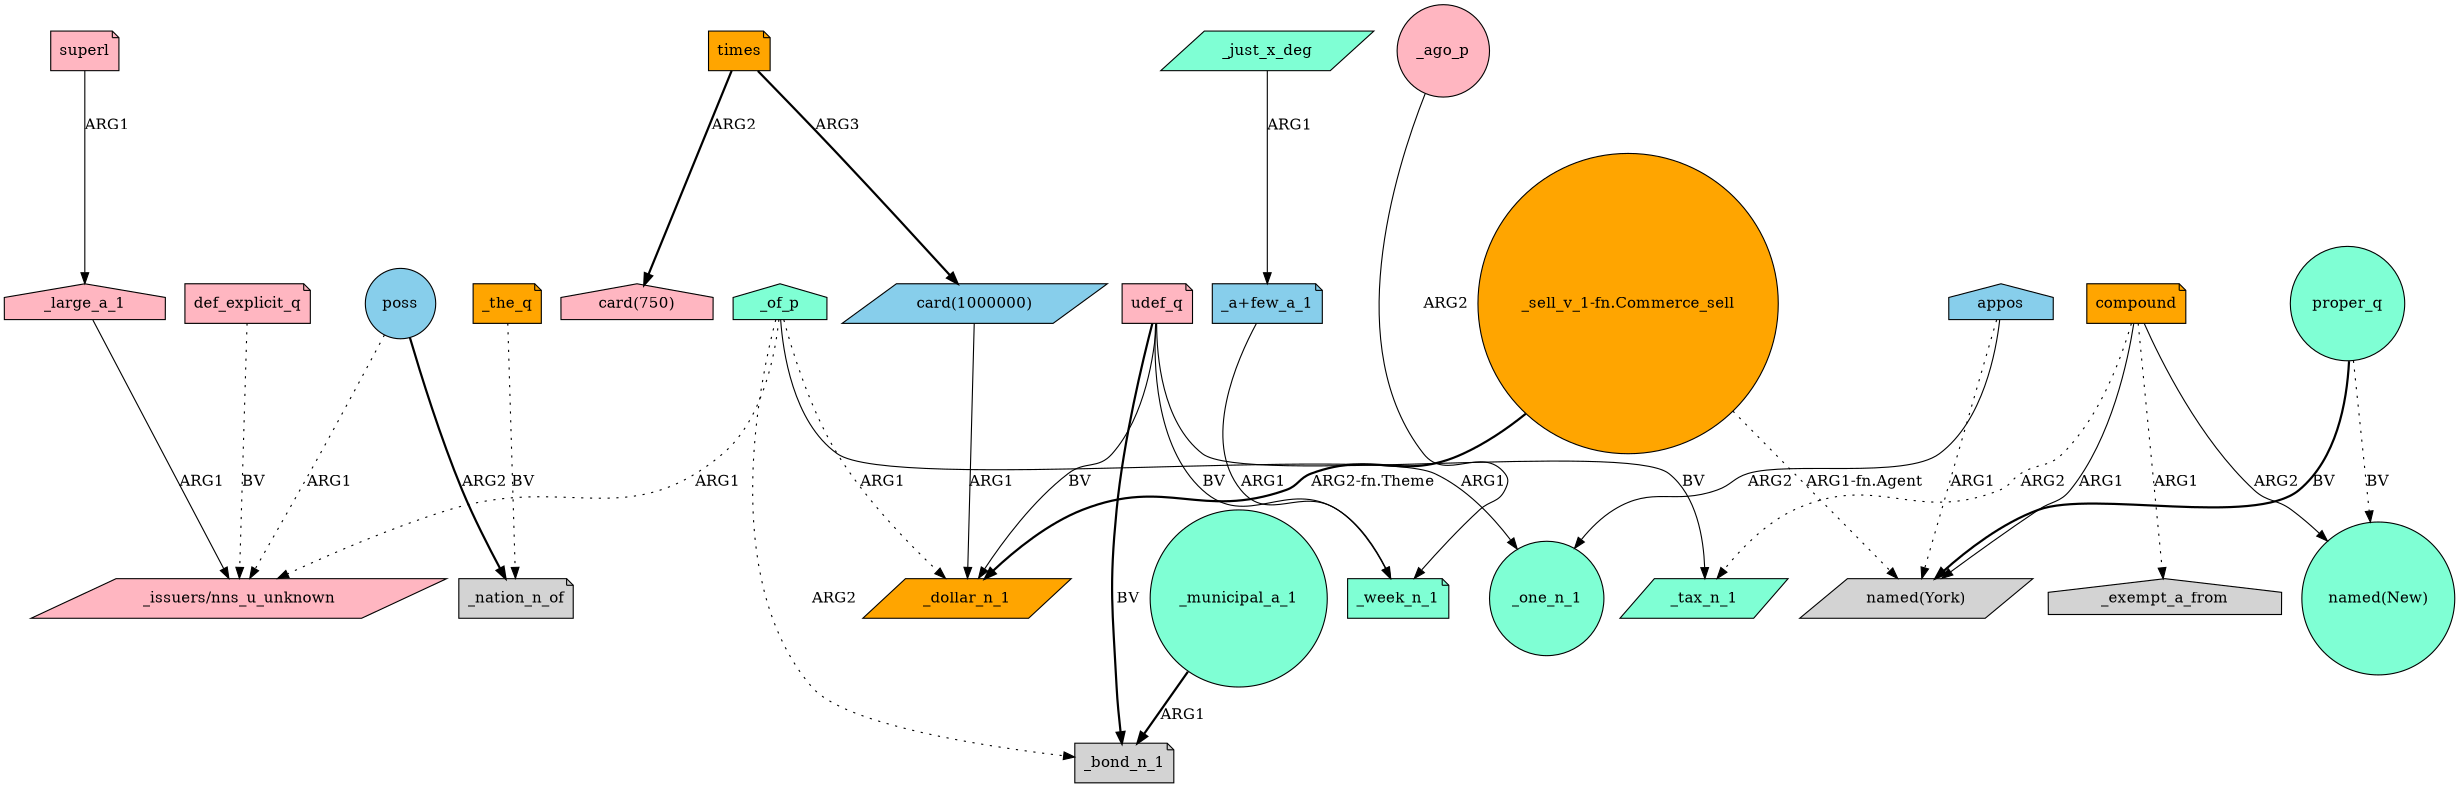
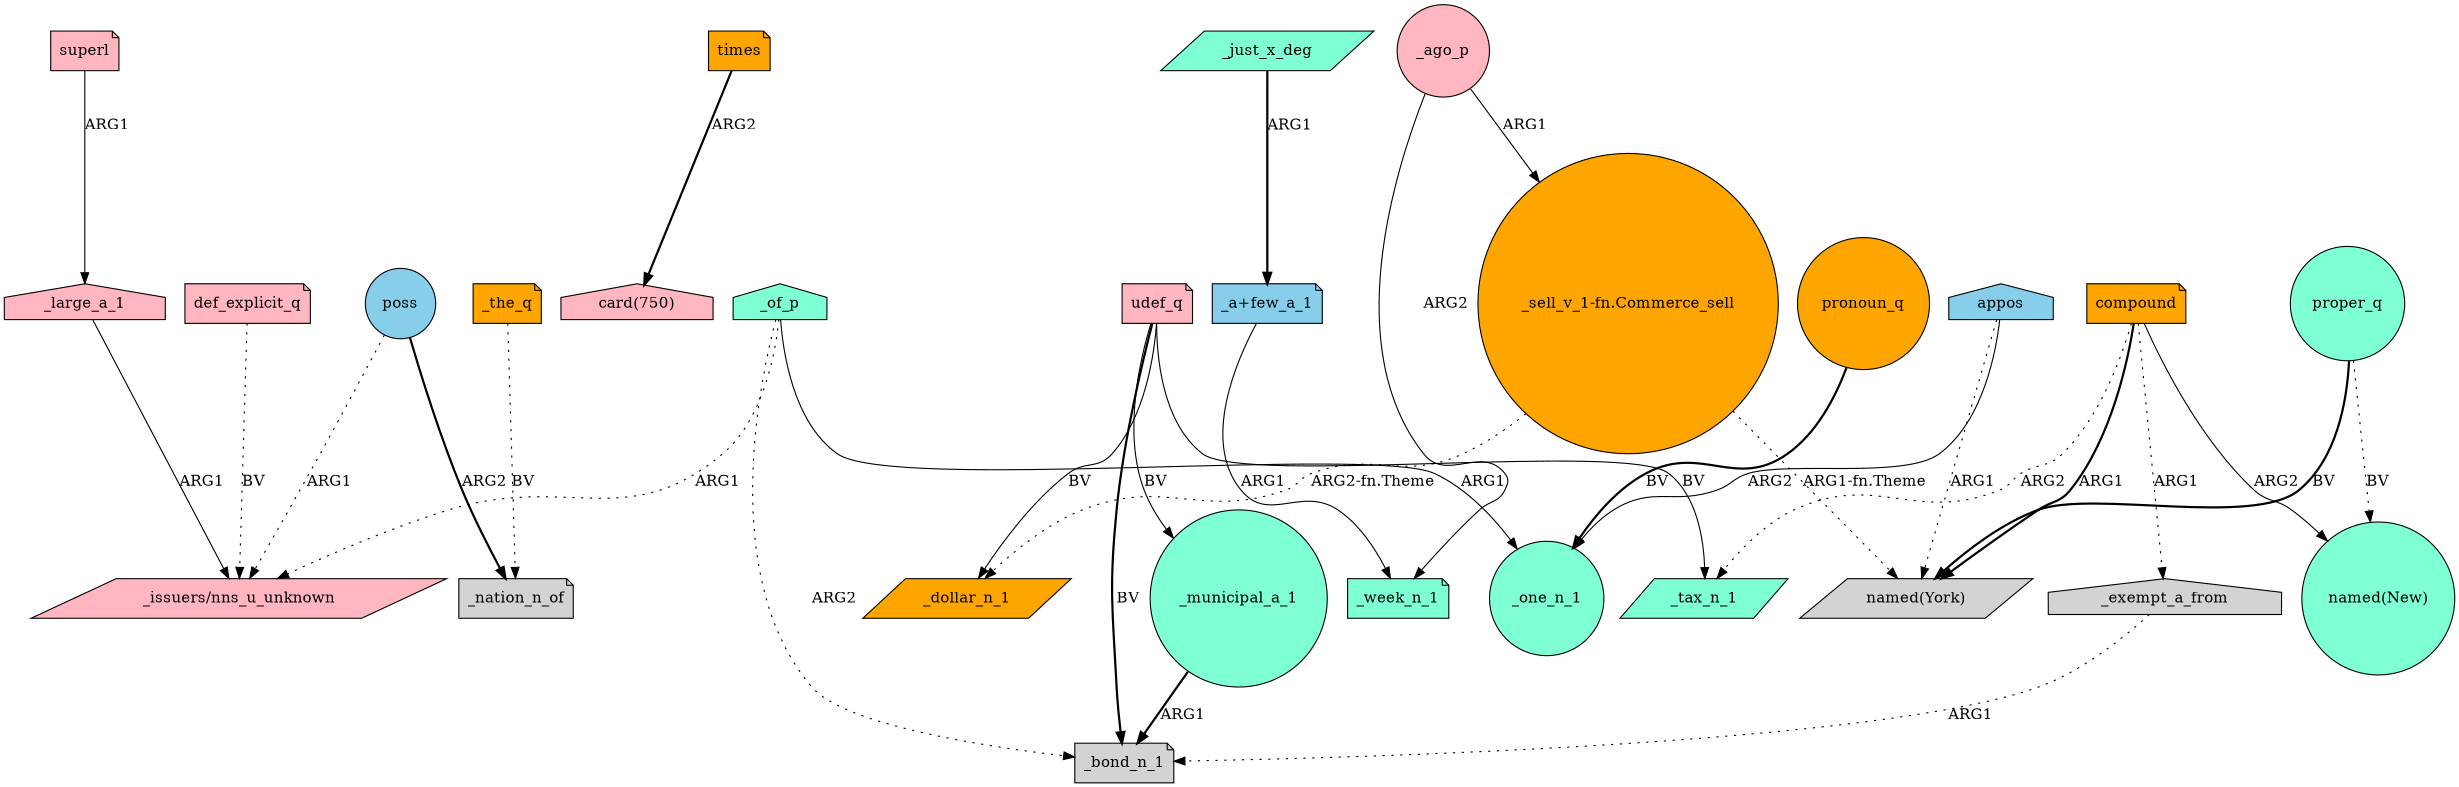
none -> (1502, 131)
(1267, 172) -> (1267, 172)
(975, 304) -> none
none -> (1864, 304)
(844, 464) -> none
(2080, 476) -> (2080, 476)
(1865, 482) -> (1865, 482)
(1203, 490) -> (1134, 440)
(1273, 494) -> (1273, 494)
none -> (1680, 739)
